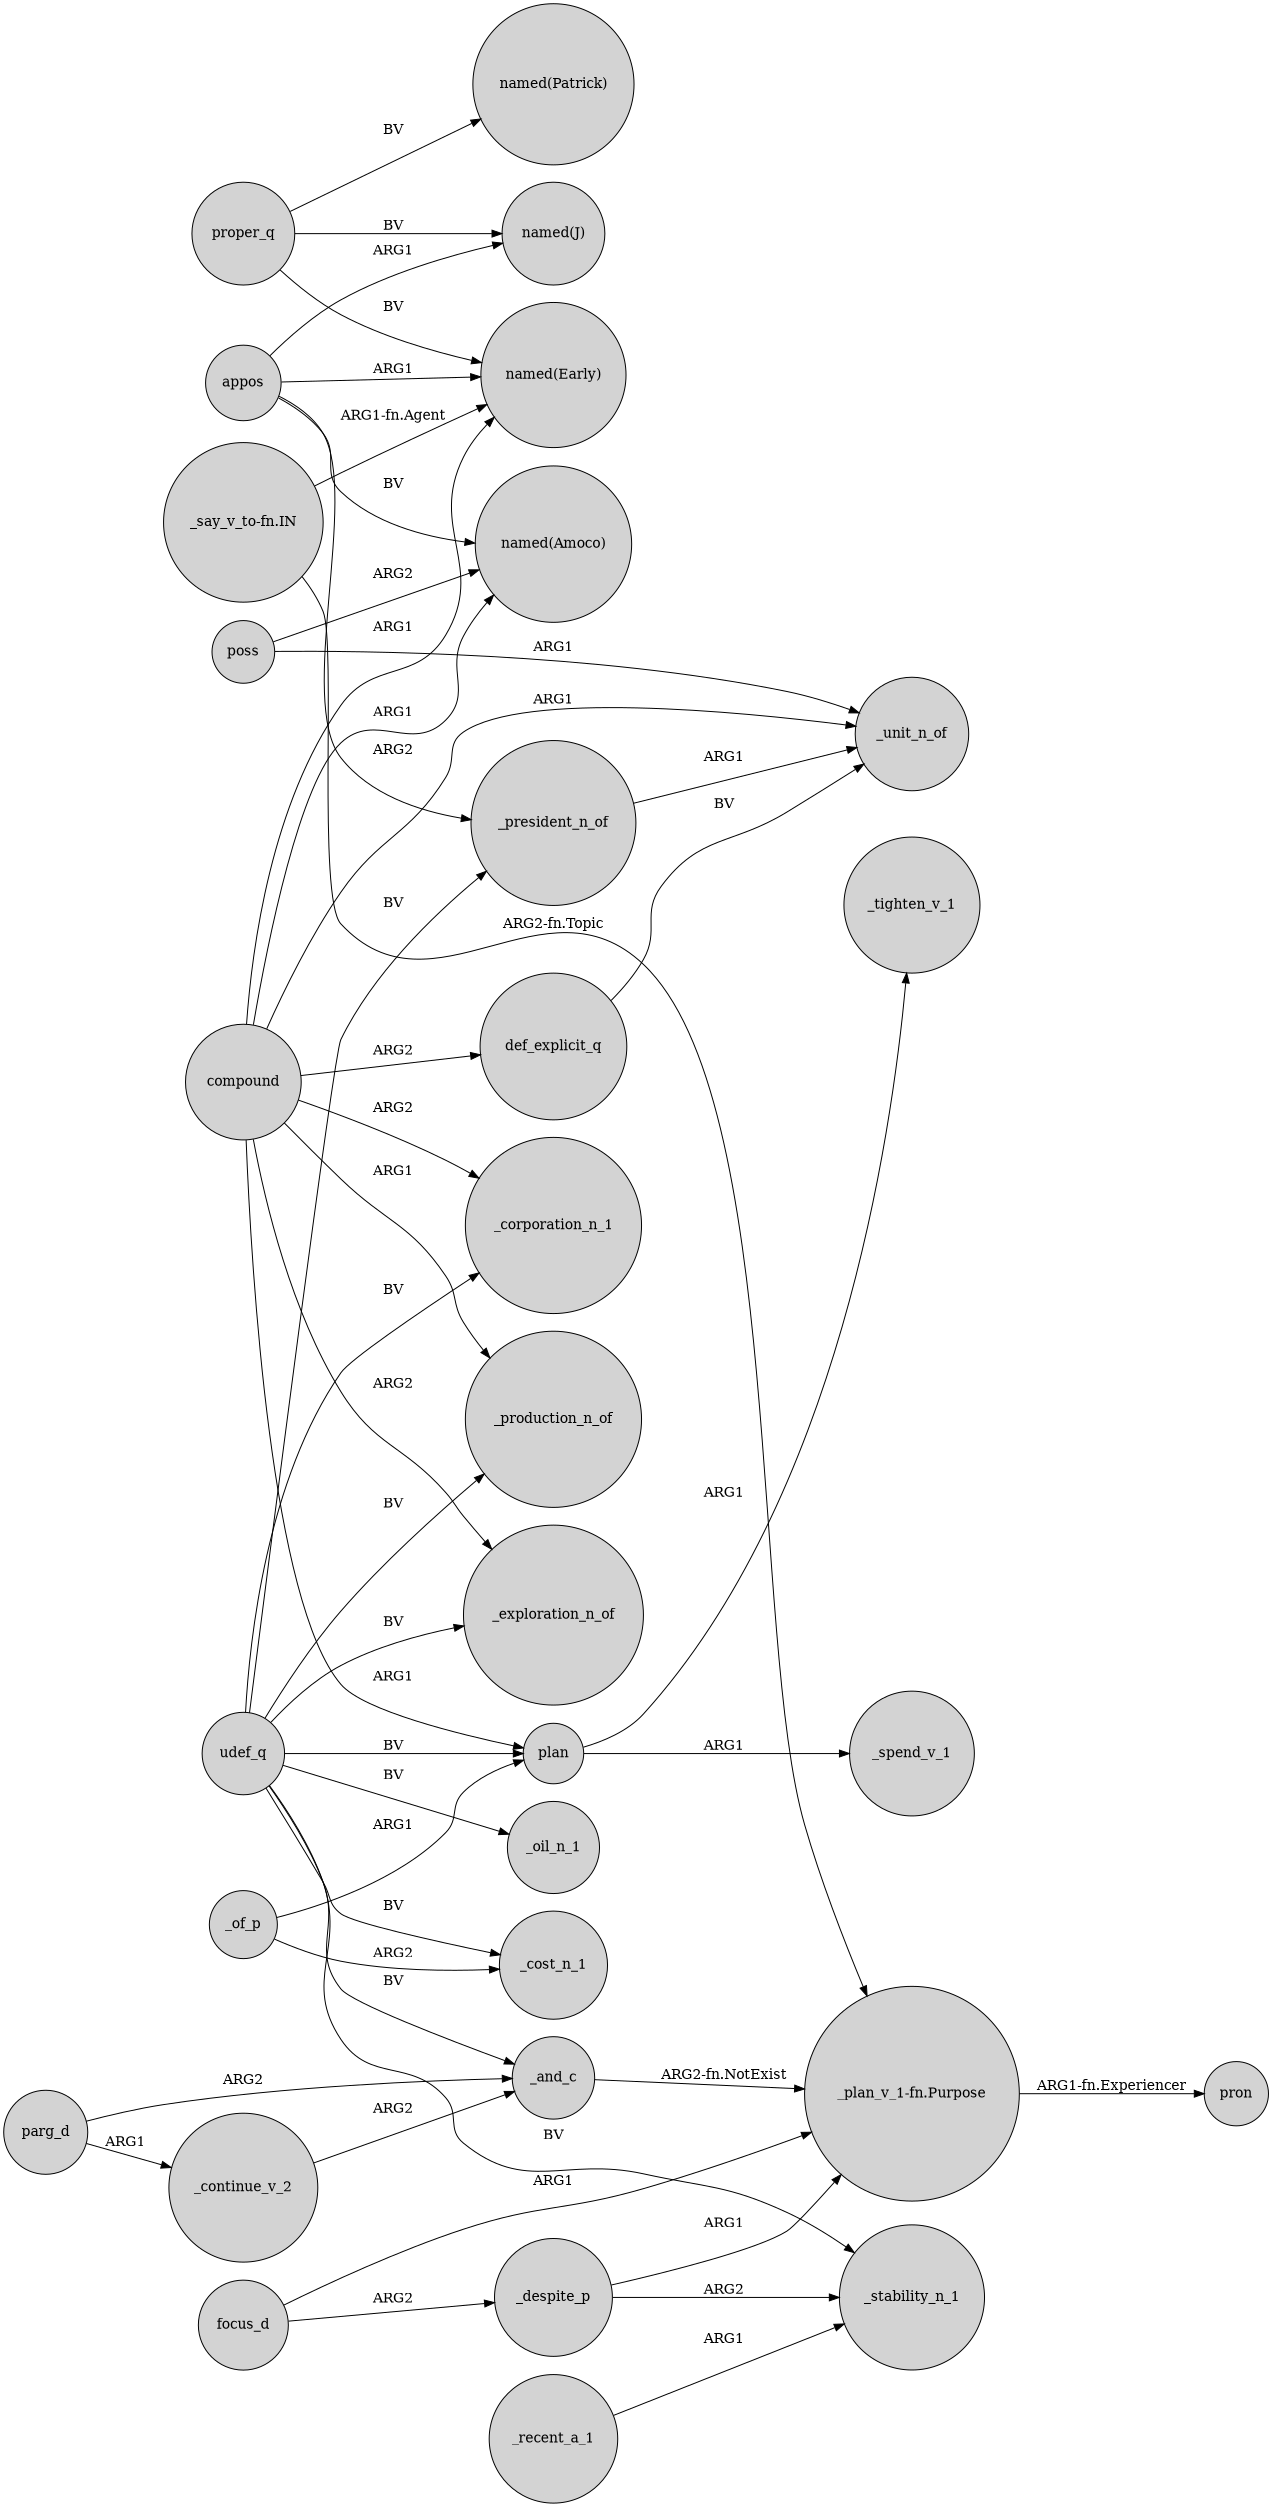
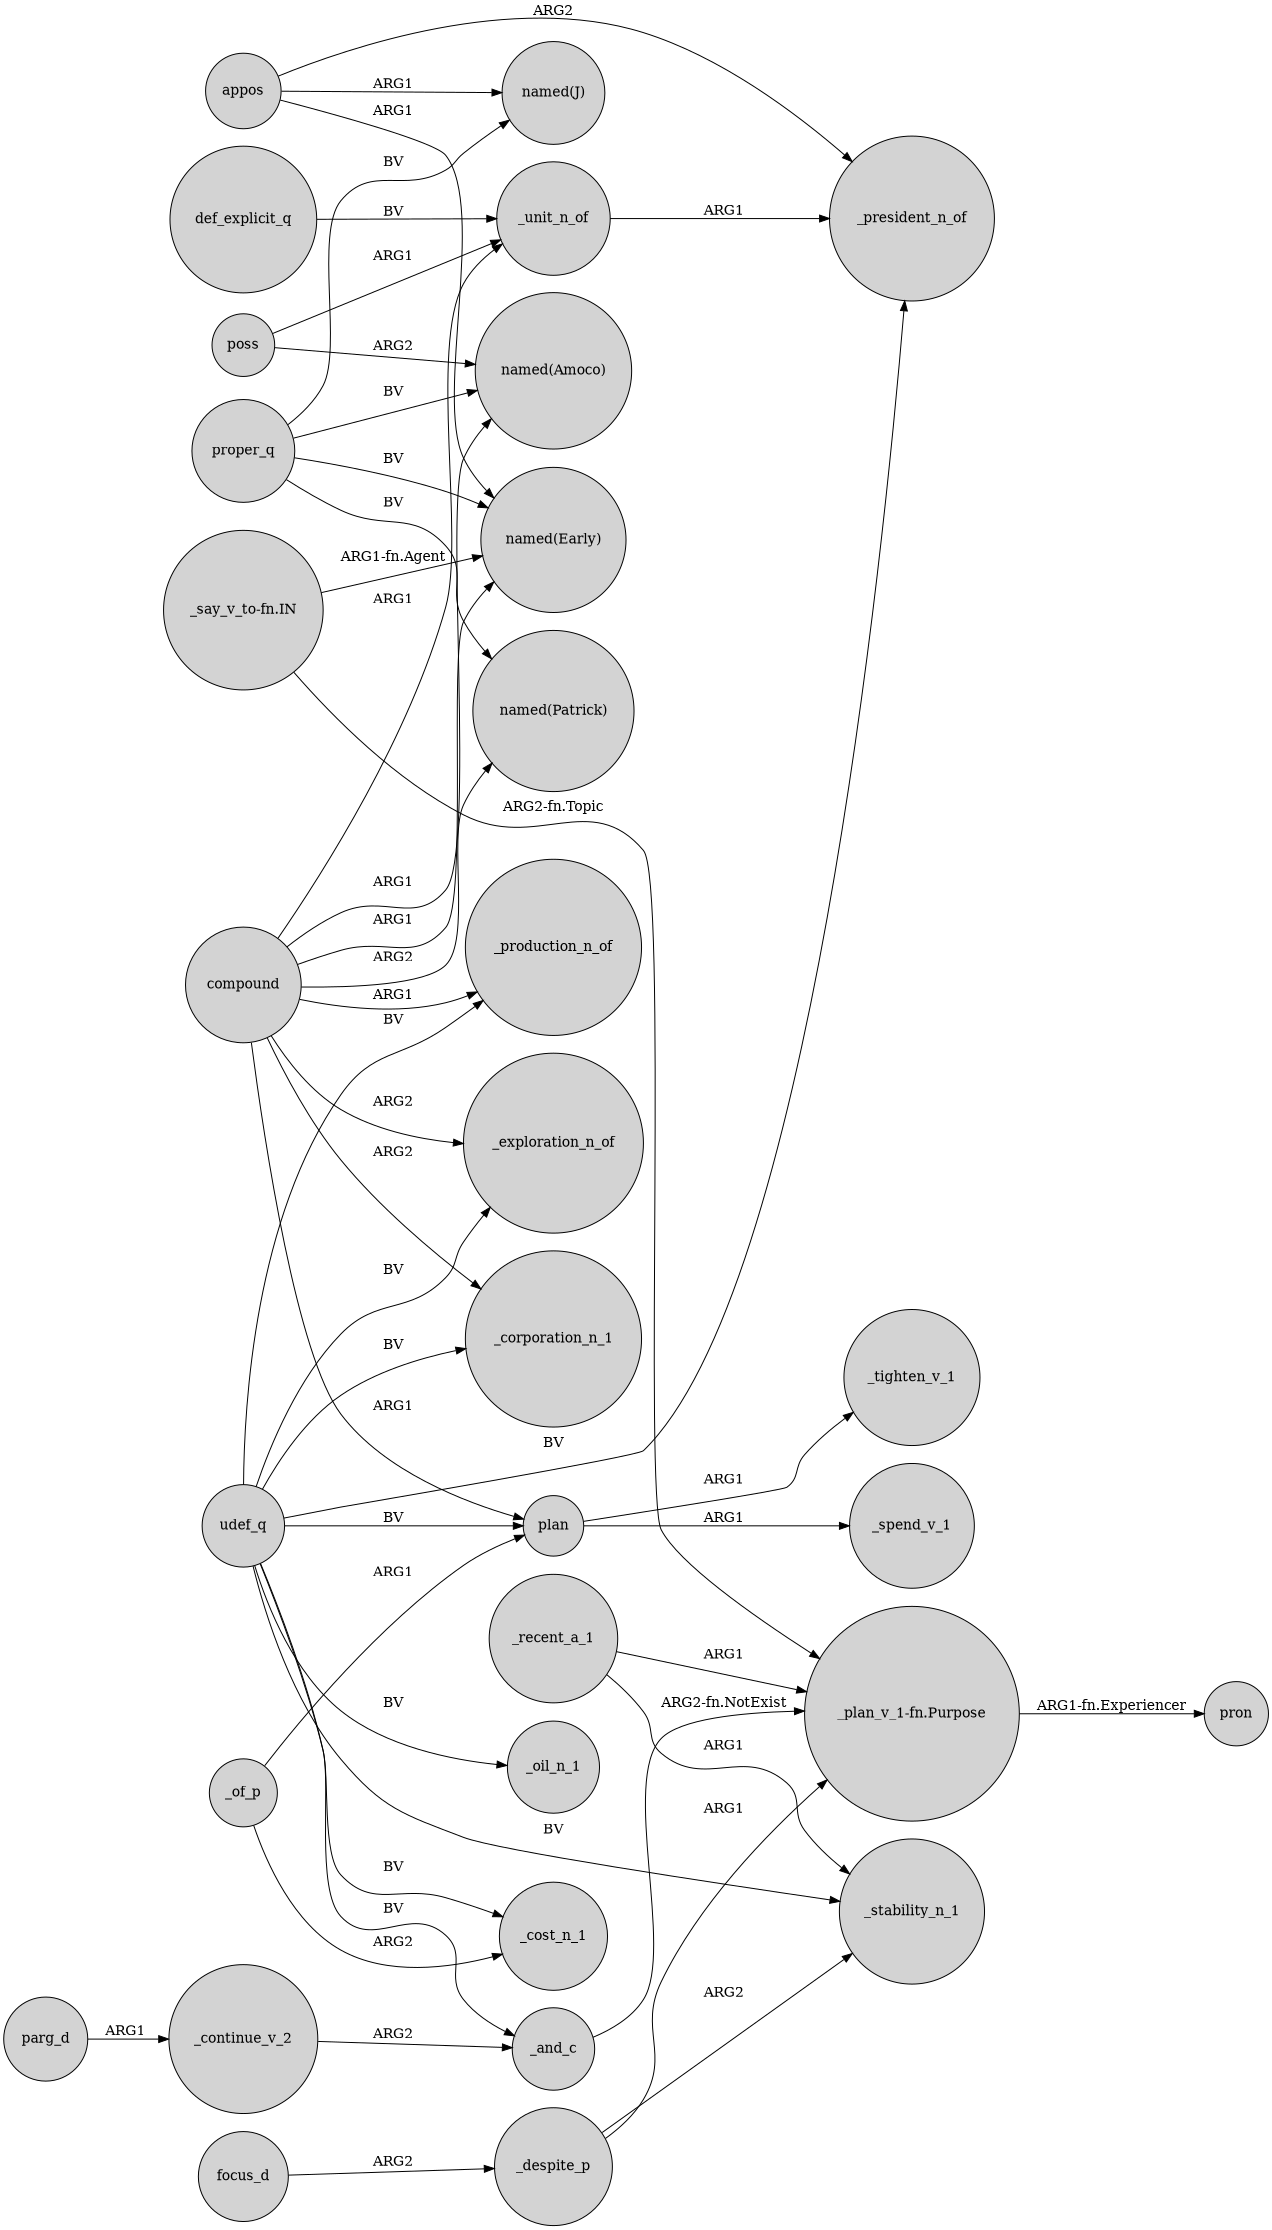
(347, 497) -> (380, 416)
(740, 777) -> (715, 219)
(386, 1066) -> (456, 939)
(293, 2090) -> none
(539, 2210) -> (707, 1671)
